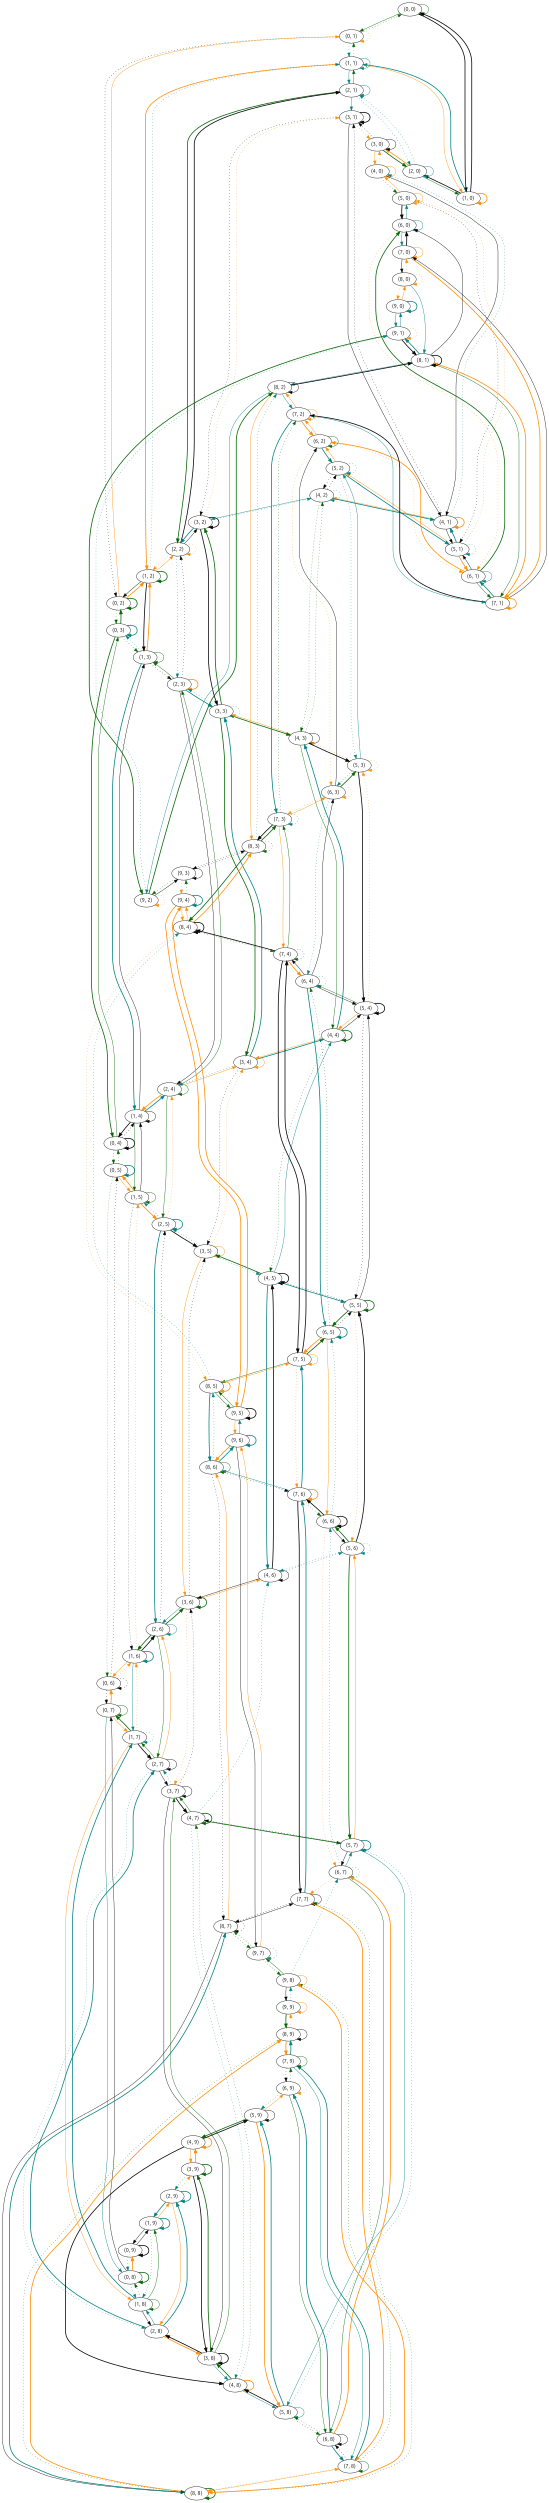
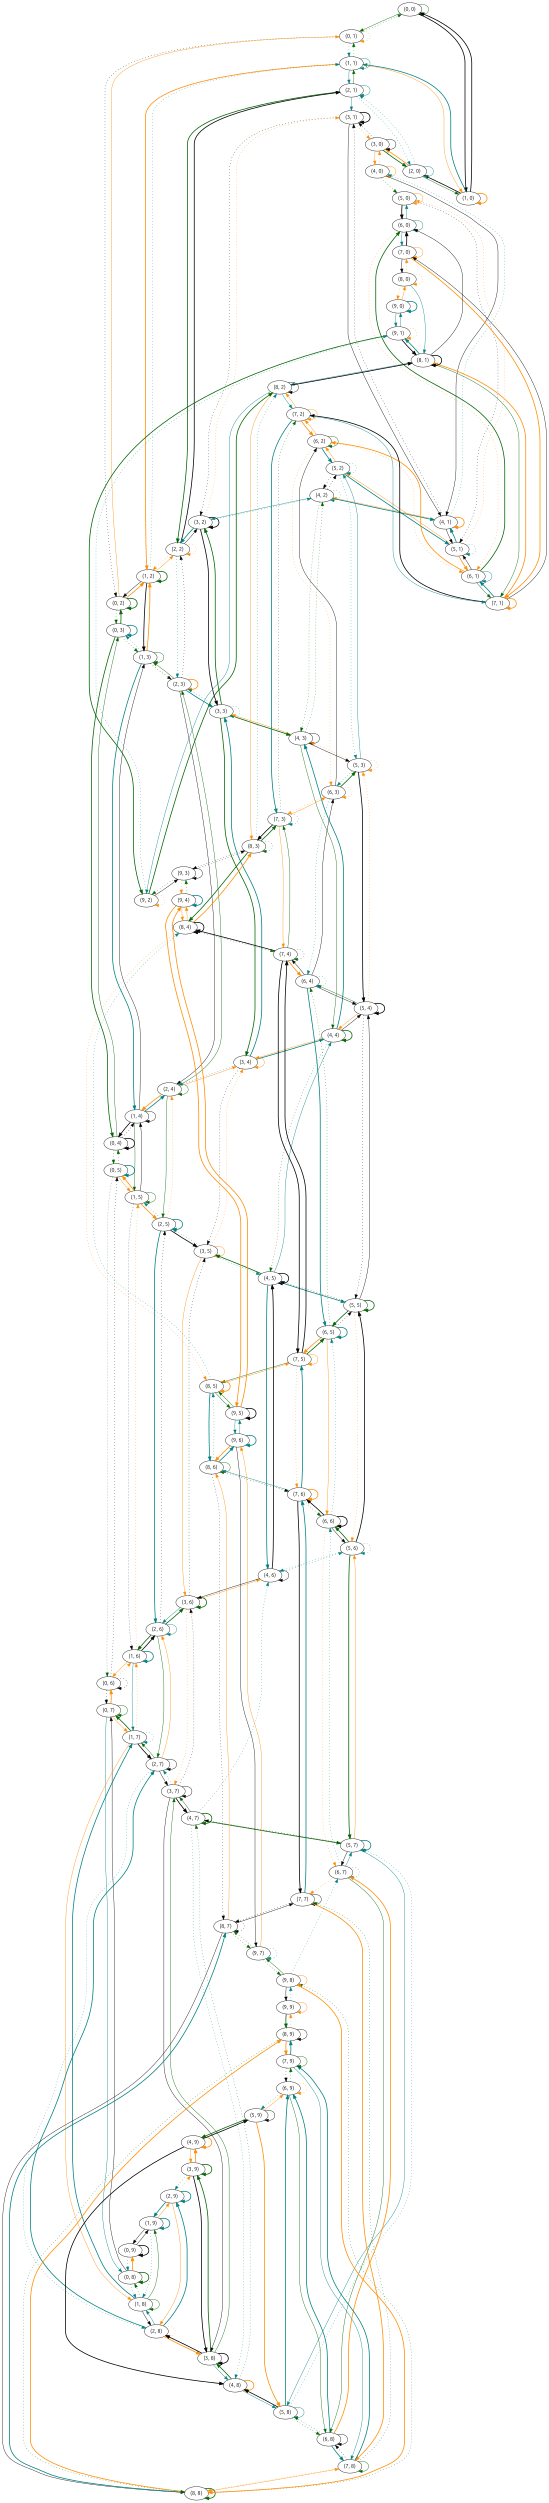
(394, 185) -> none
(327, 752) -> (327, 752)
(235, 1425) -> (235, 1425)
(271, 2266) -> (285, 2252)
